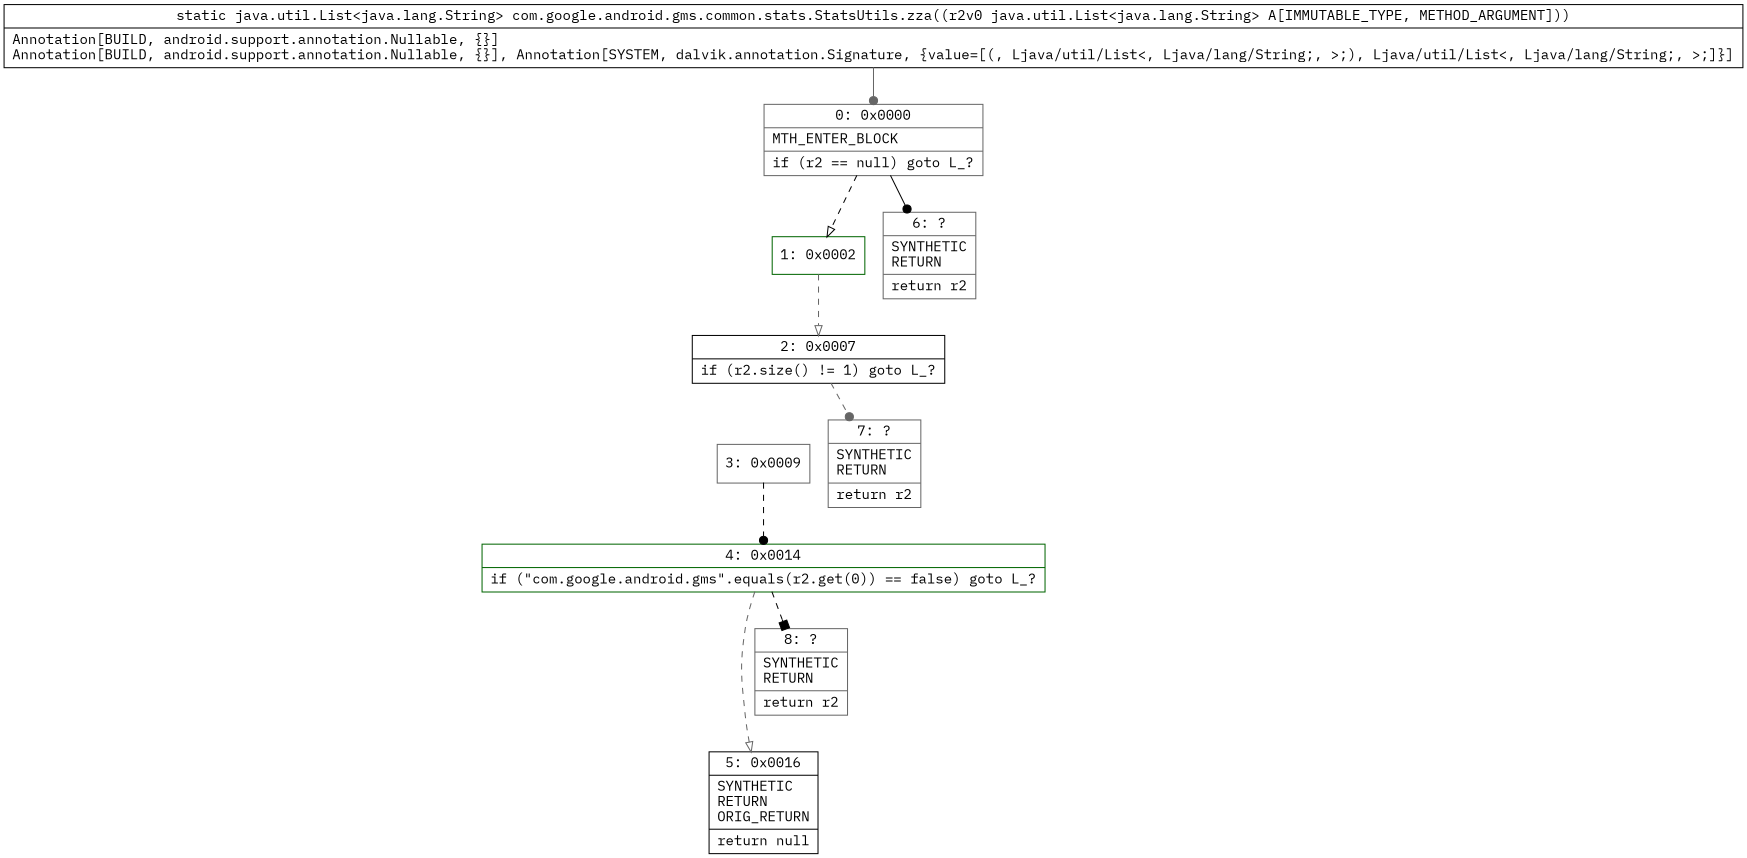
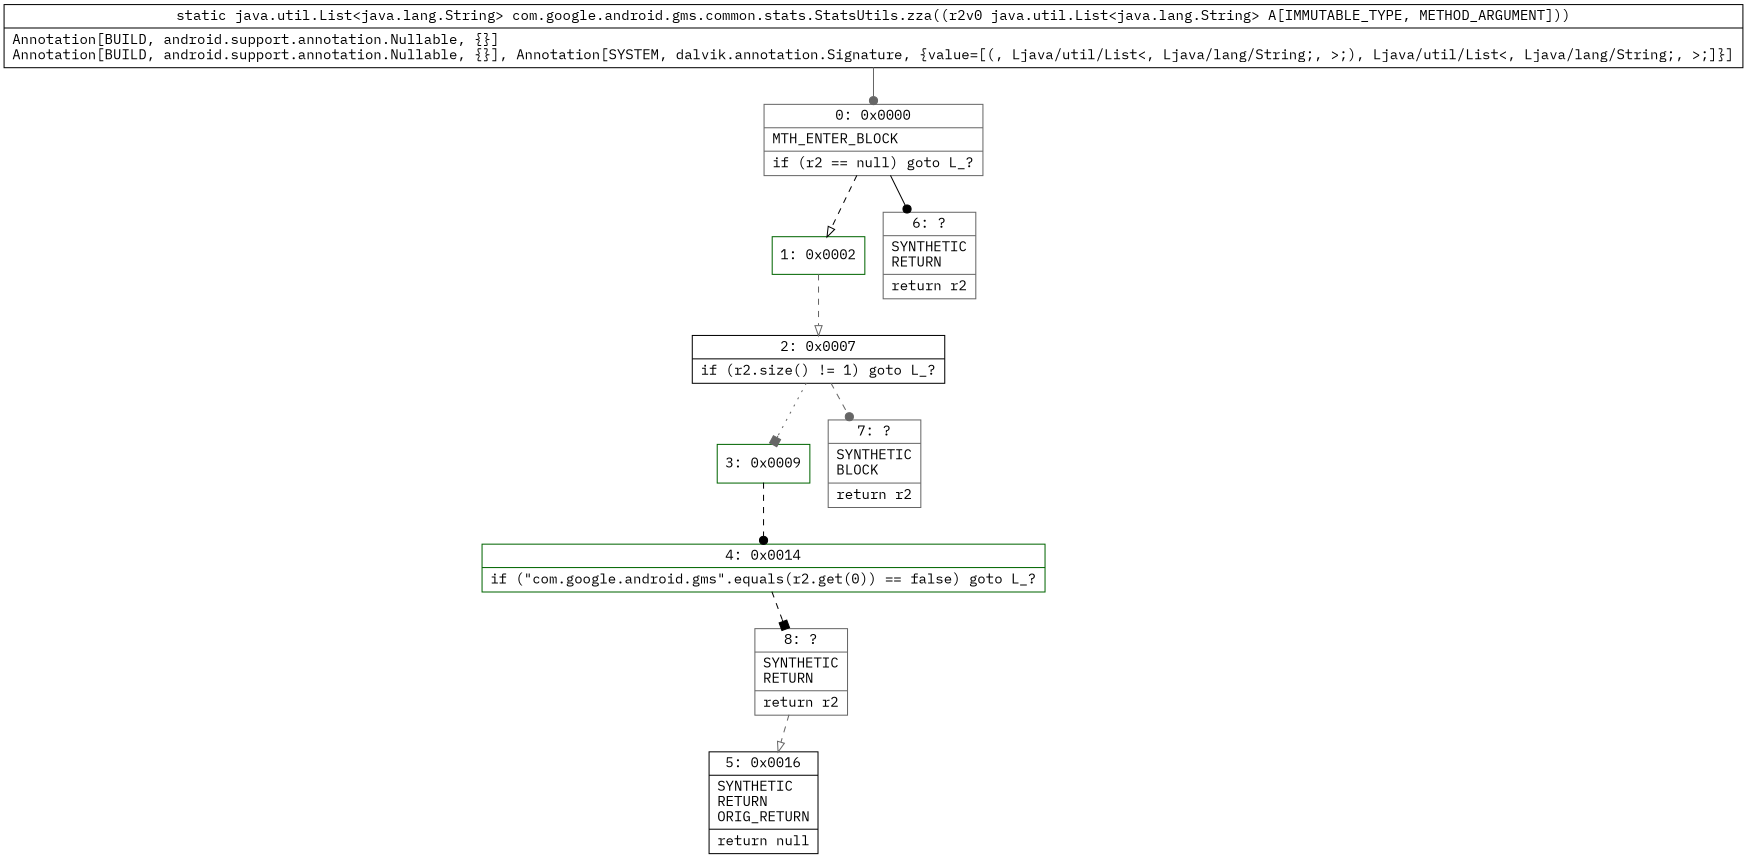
none -> (792, 409)
(764, 464) -> (764, 464)
(862, 470) -> (858, 470)
(742, 666) -> (785, 728)
